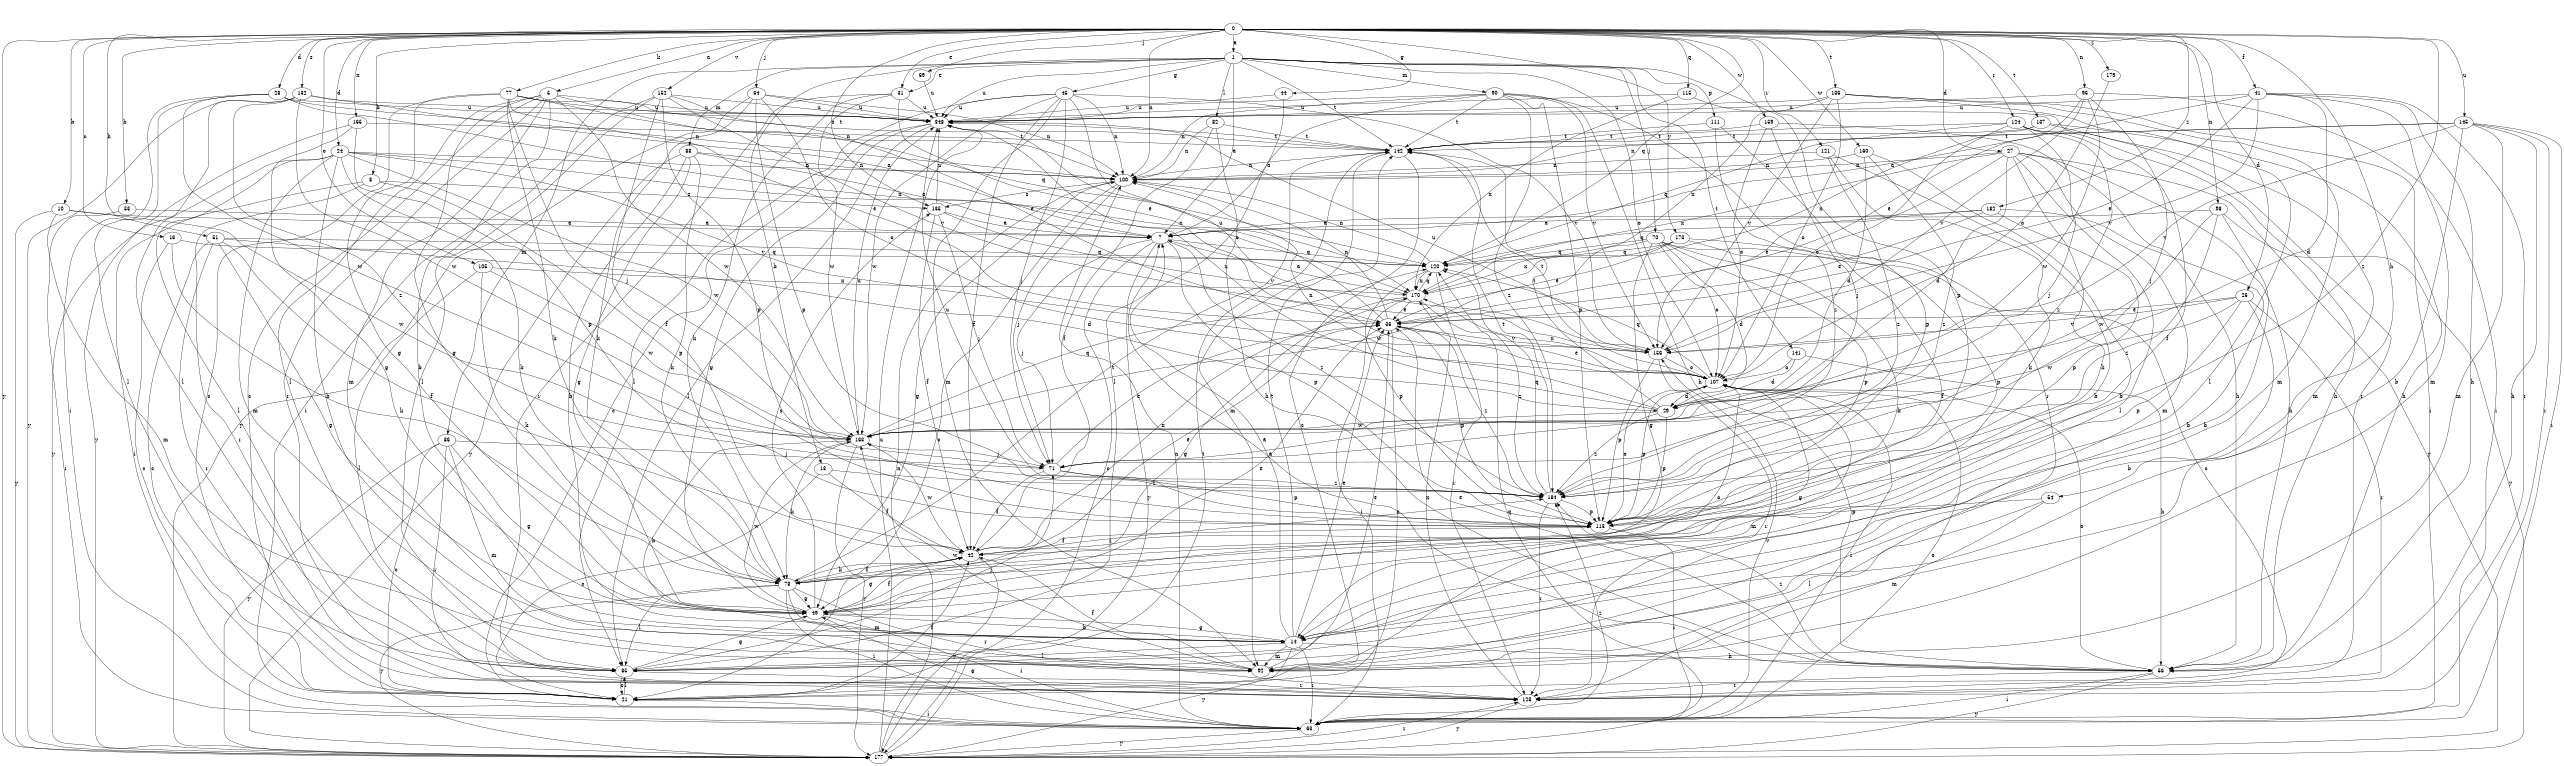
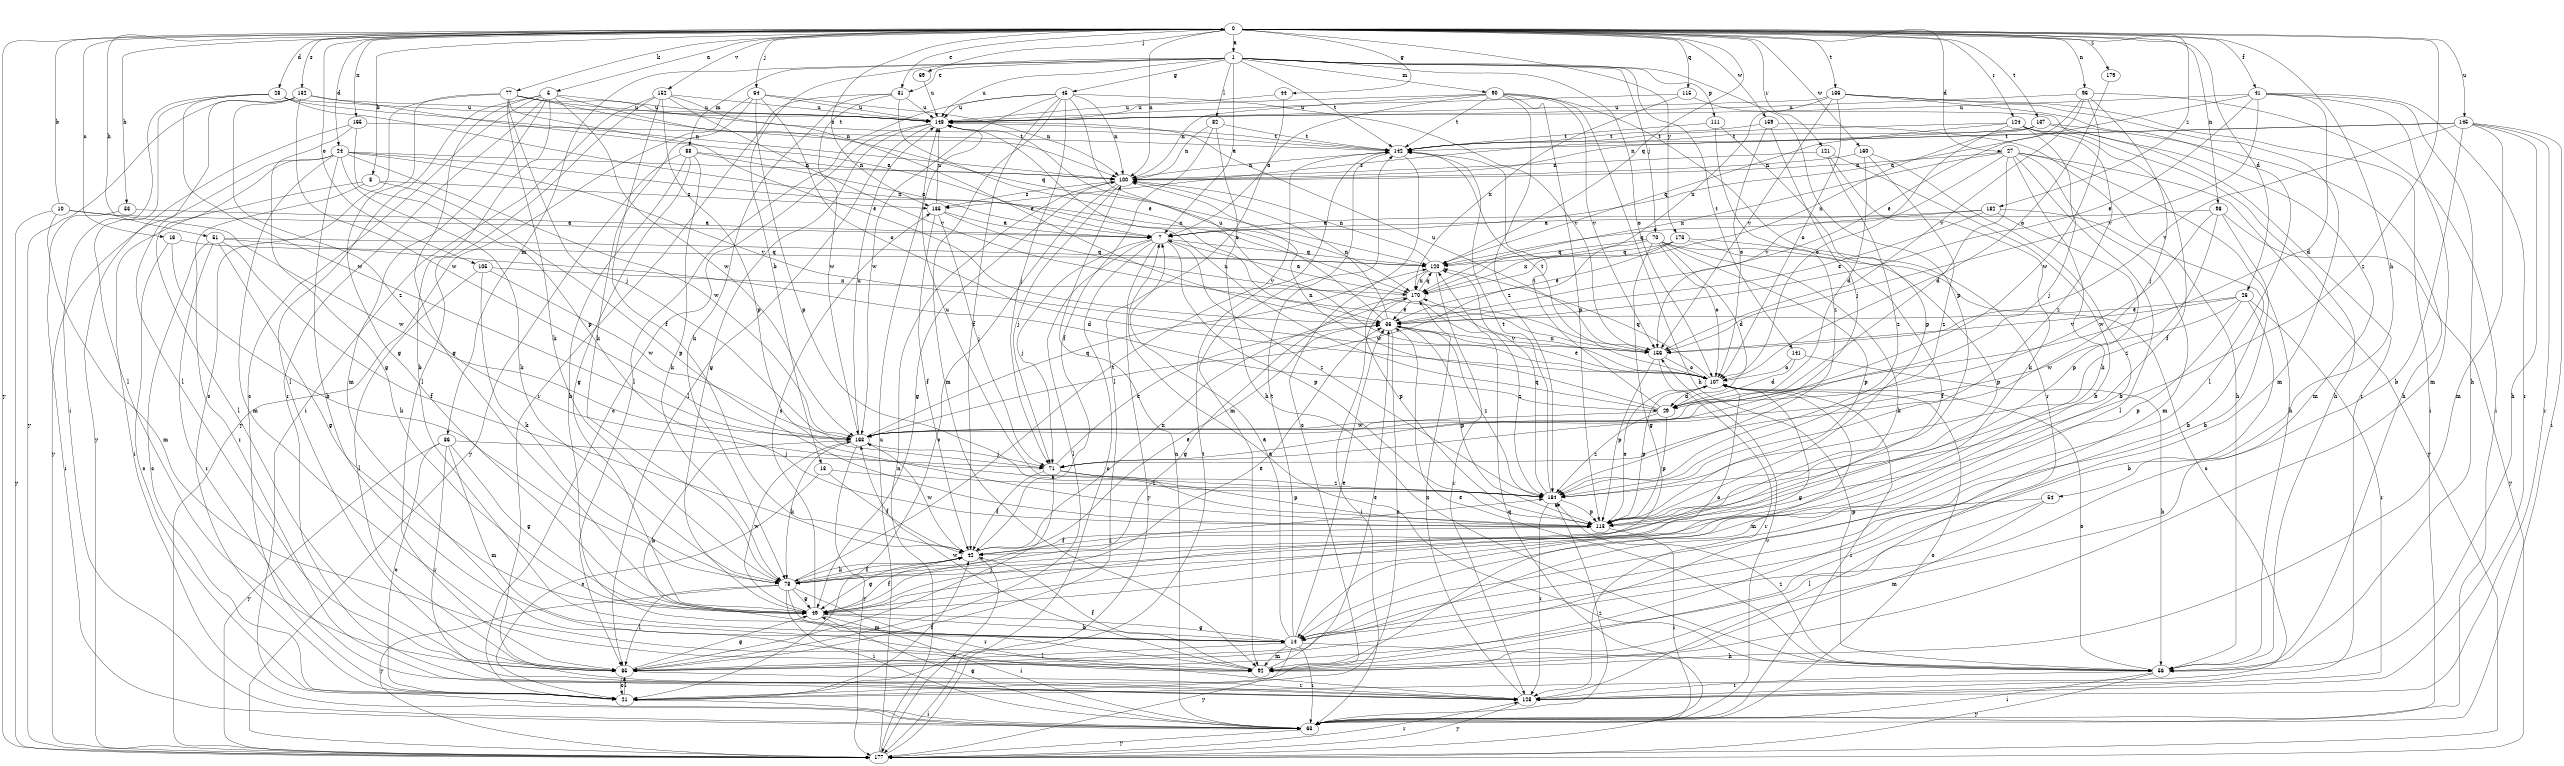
(570, 32) -> (561, 31)
(939, 123) -> (939, 123)
none -> (1490, 151)
(1767, 252) -> (1767, 252)
none -> (1015, 585)
